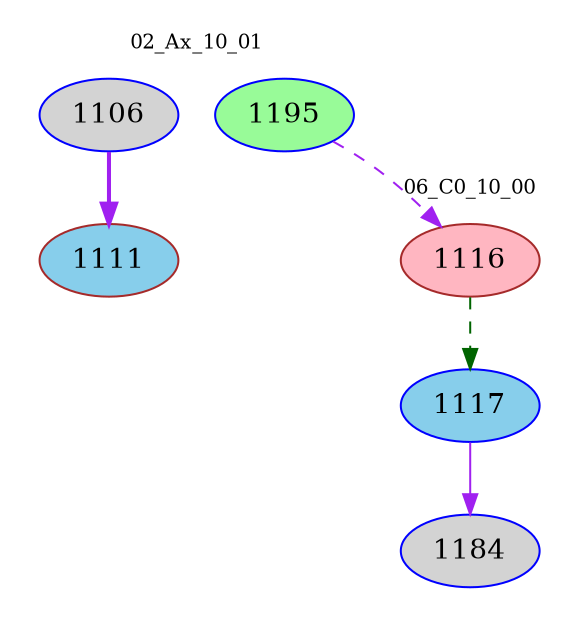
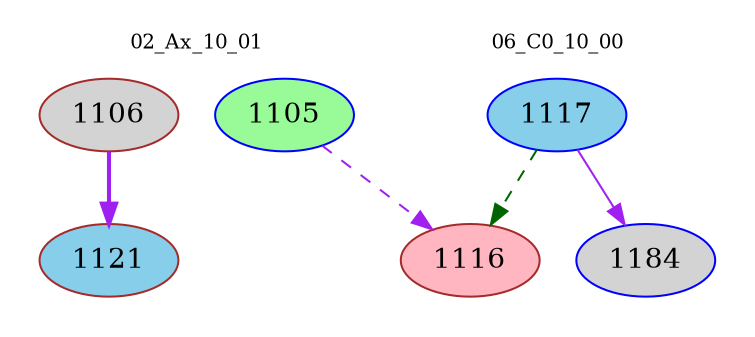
(109, 115) -> (109, 115)
(285, 115) -> (285, 115)
(109, 260) -> (109, 260)
(470, 323) -> (519, 179)
